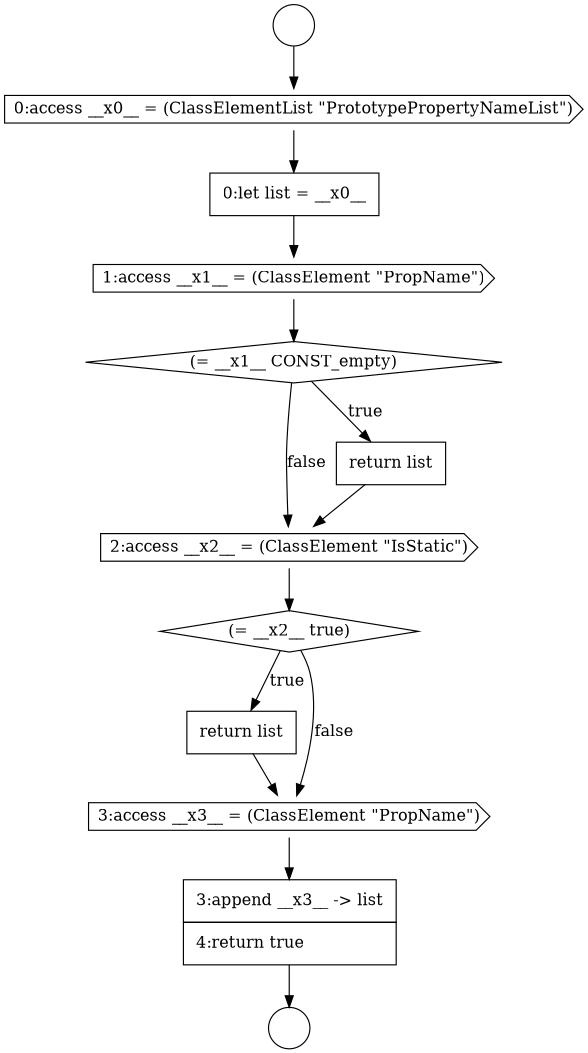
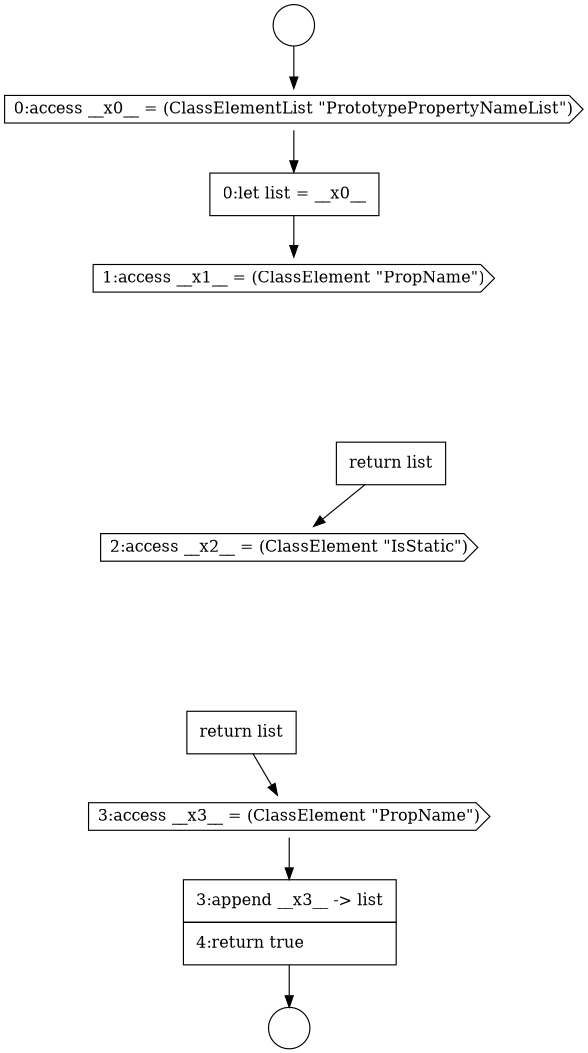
(294, 362) -> none
(289, 631) -> none
